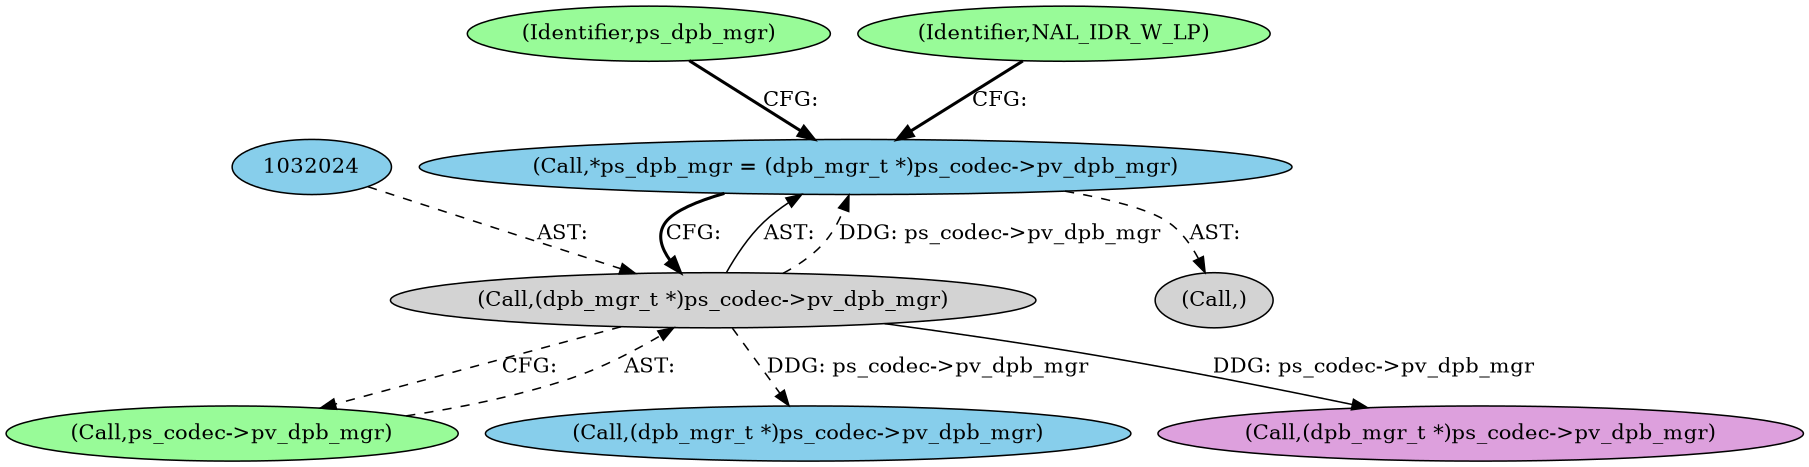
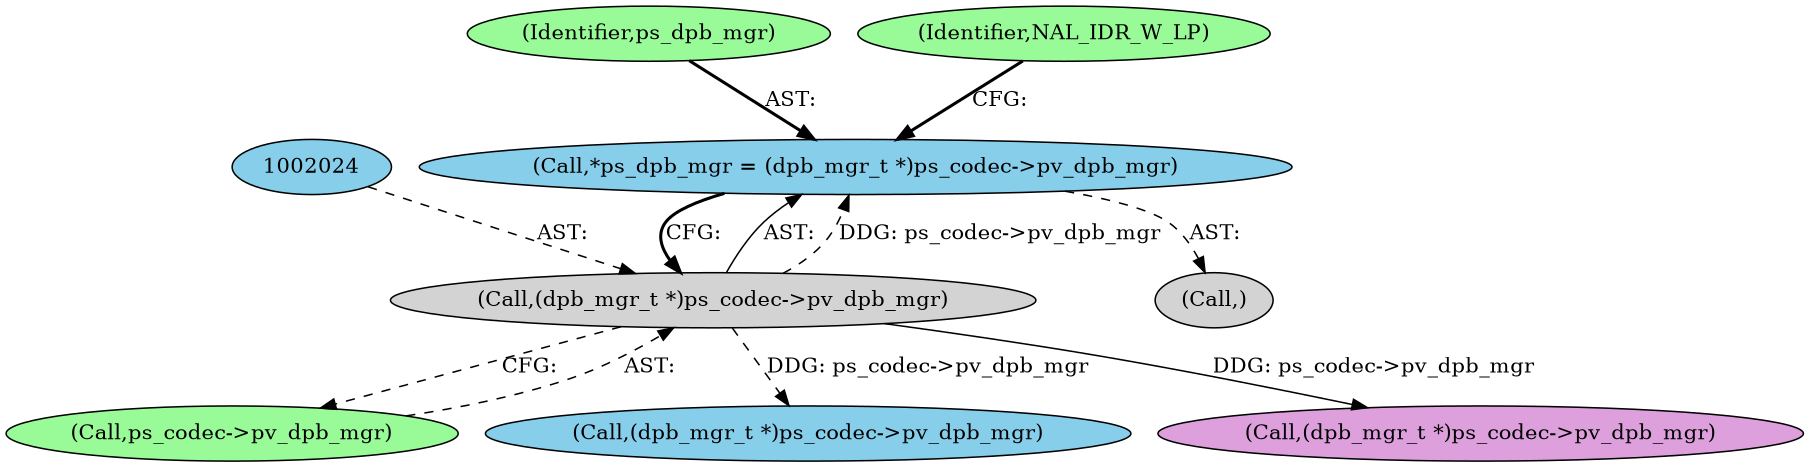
(794, 100) -> (794, 100)
(312, 167) -> (312, 167)
